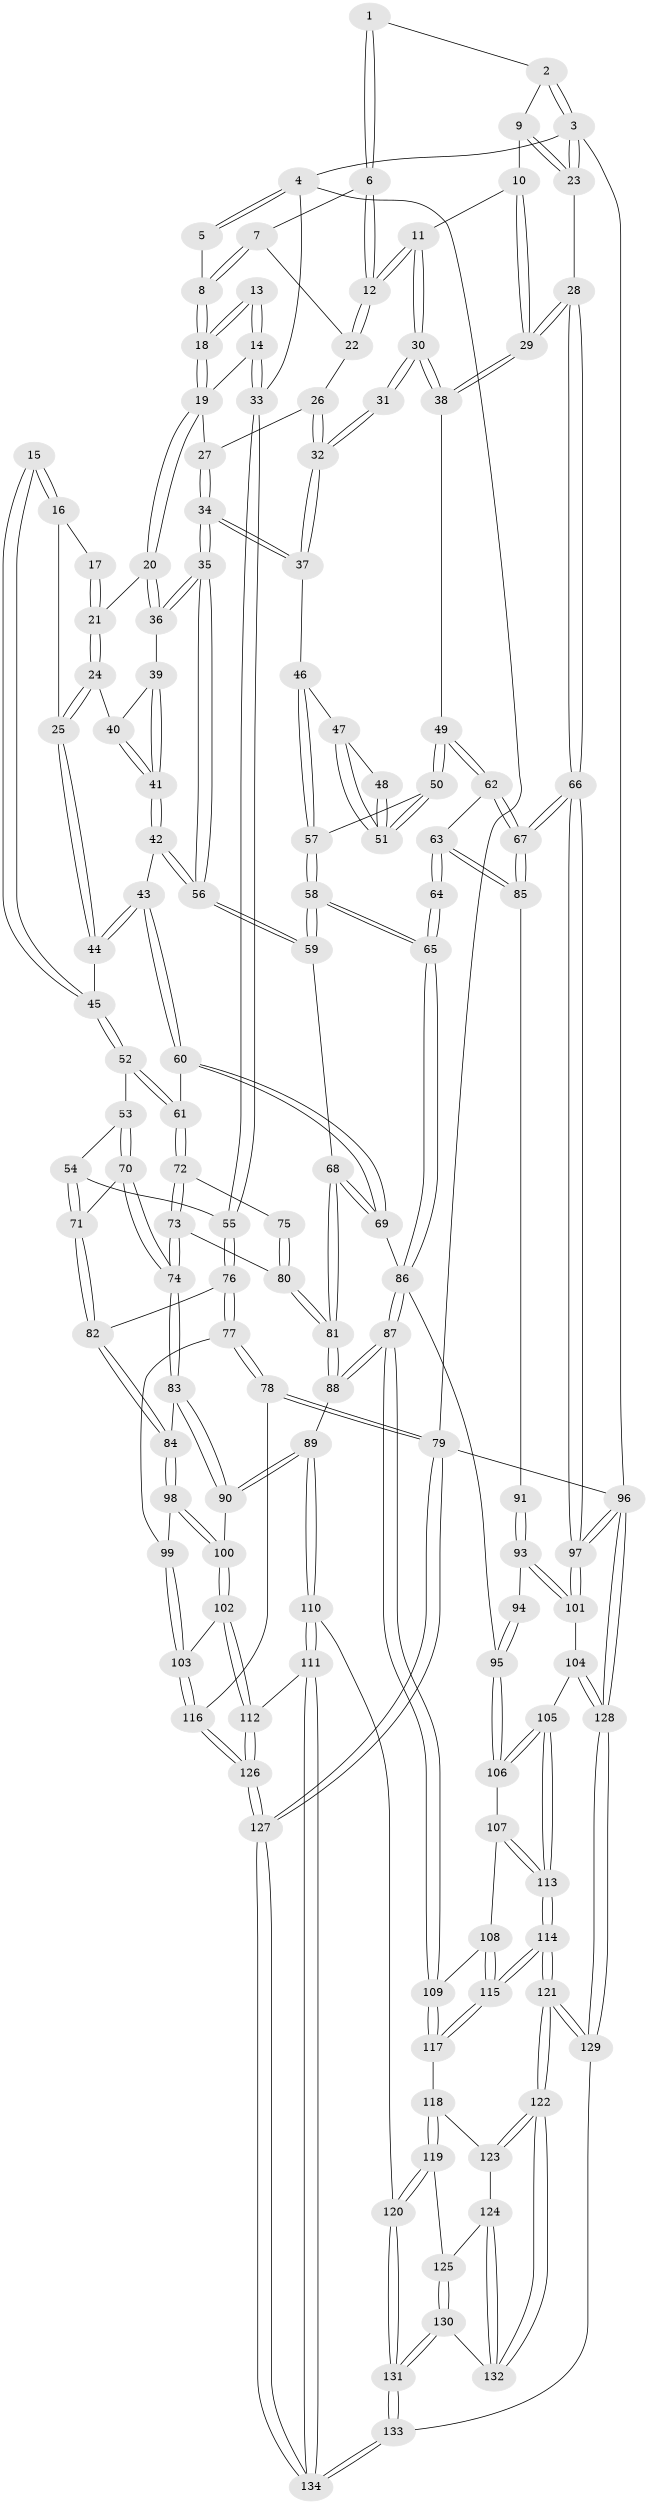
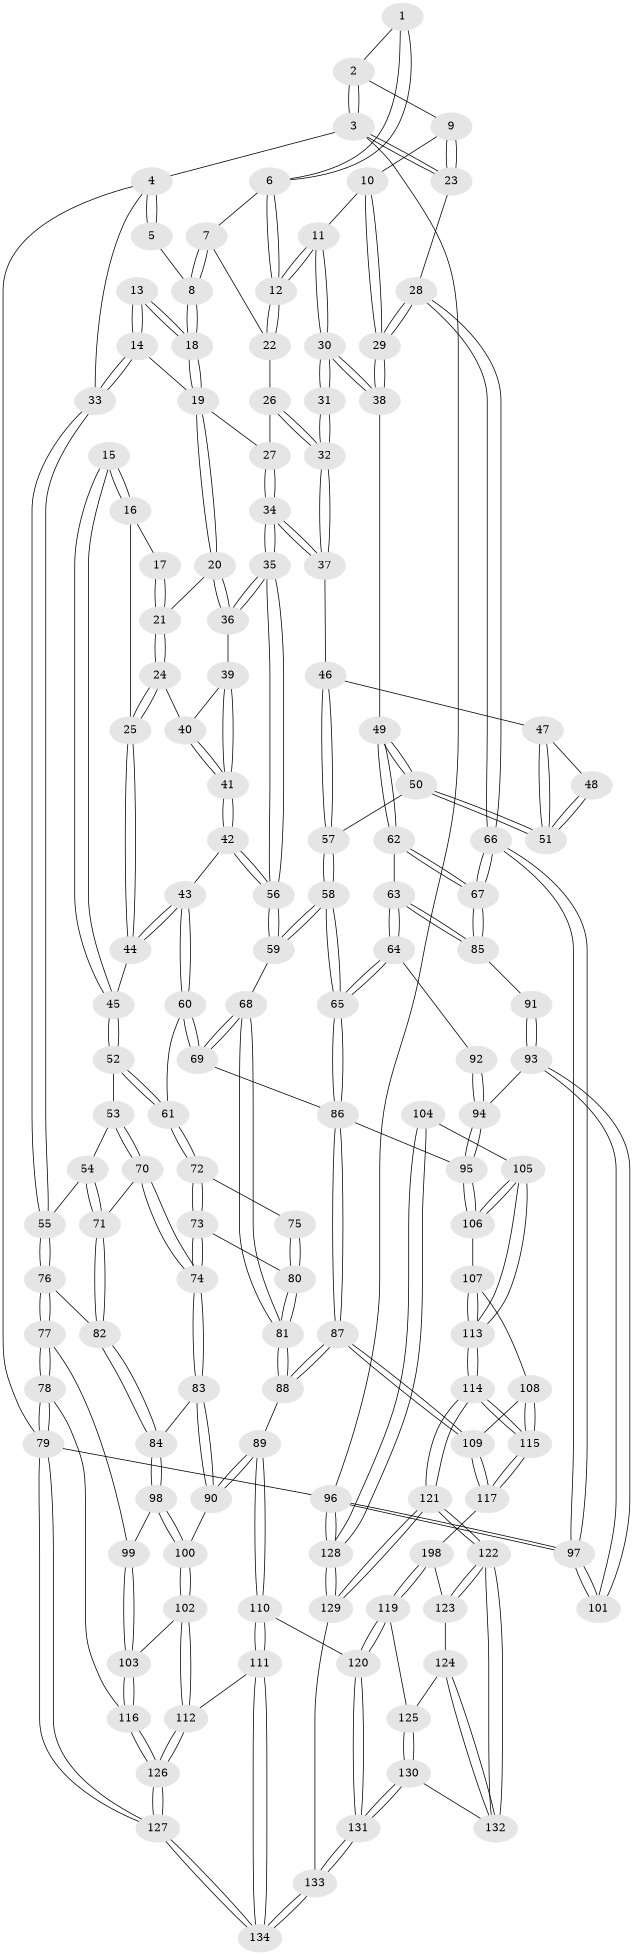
none -> (477, 1060)
(576, 1636) -> none
(433, 2103) -> (432, 1554)
